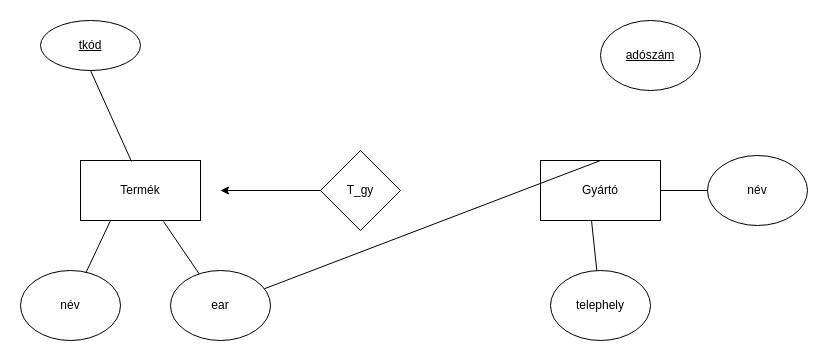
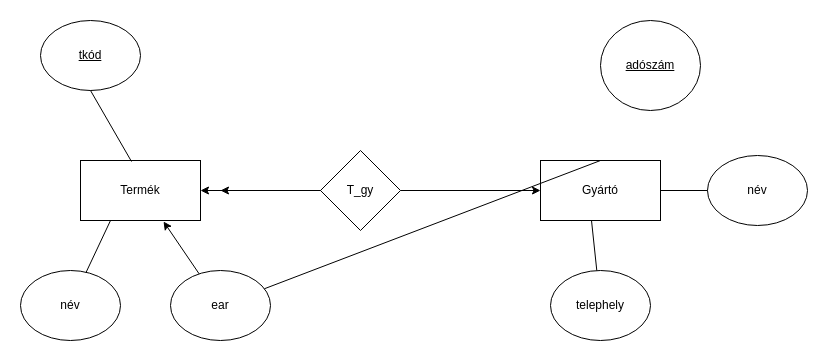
(91, 46) -> (91, 56)
(651, 56) -> (651, 66)
none -> (215, 191)
none -> (467, 191)
(166, 225) -> (168, 228)
